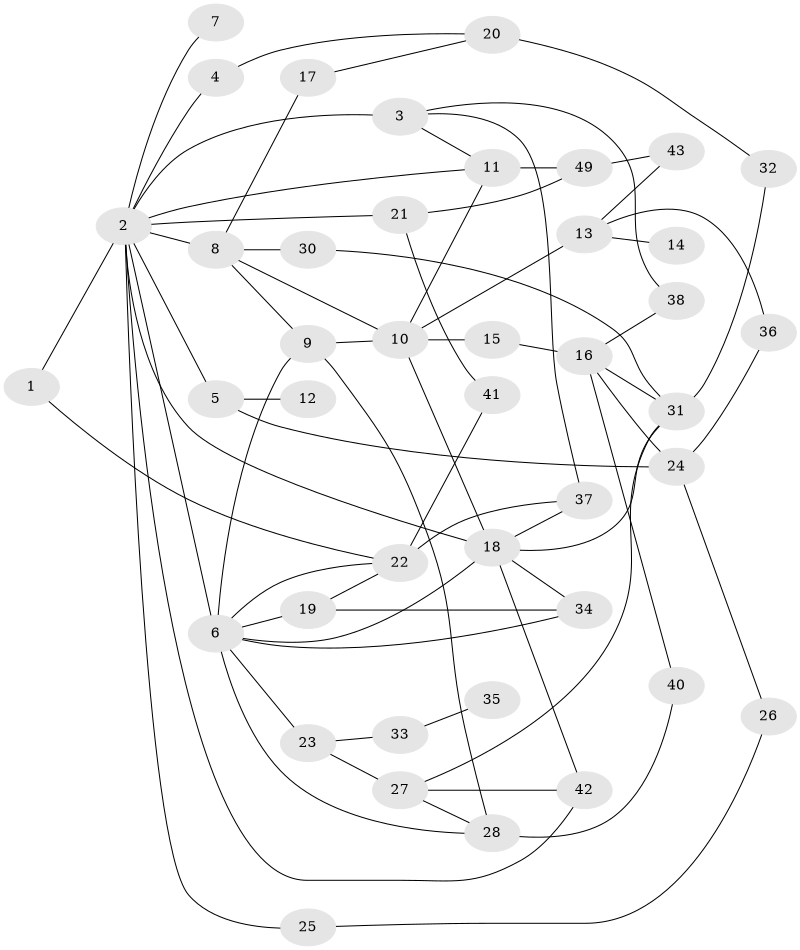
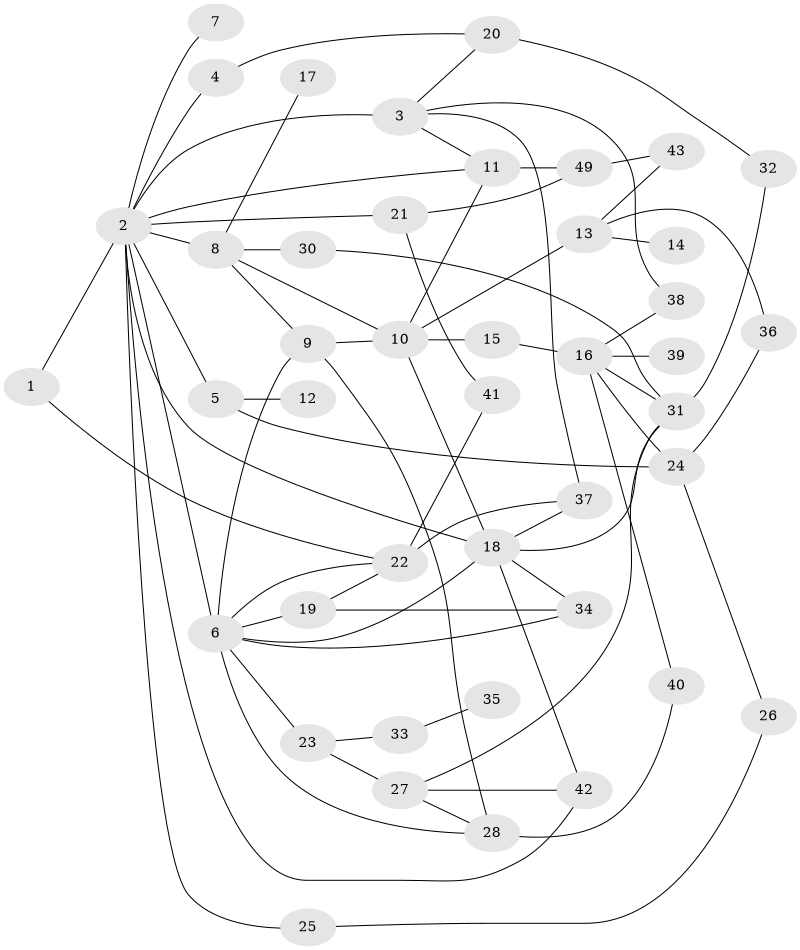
(400, 56) -> (446, 76)
none -> (677, 356)
